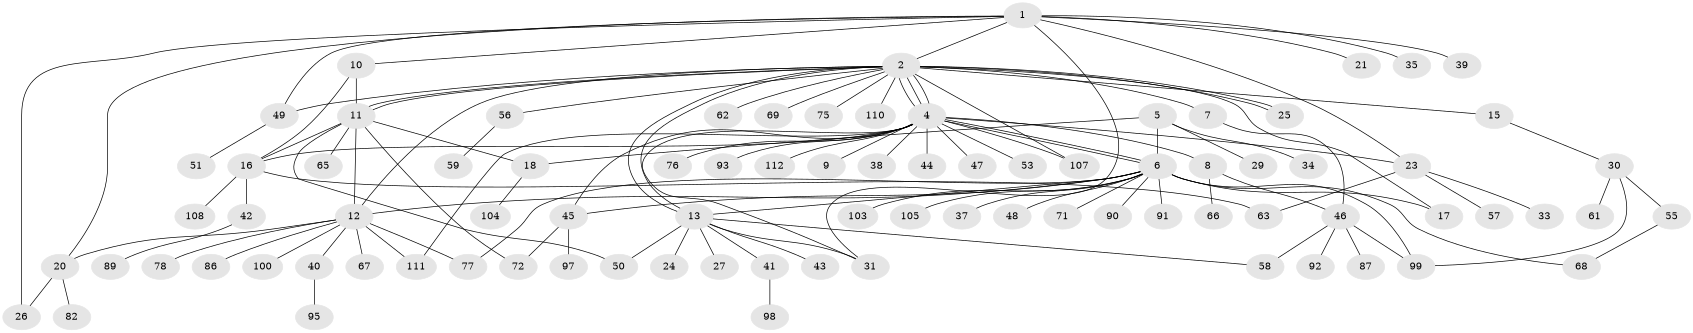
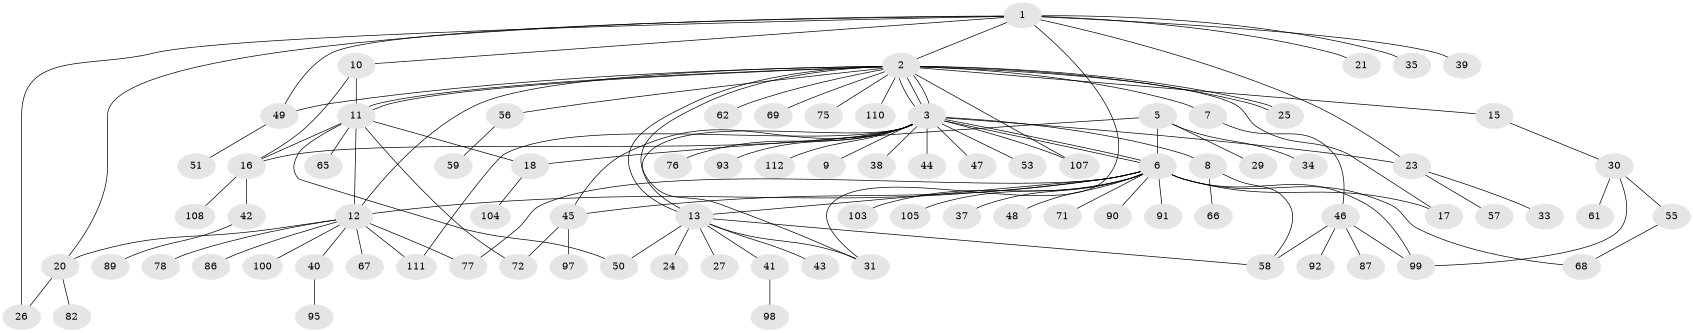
(927, 116) -> (927, 116)
(1292, 197) -> (1284, 197)
(1264, 217) -> none
